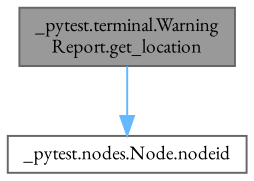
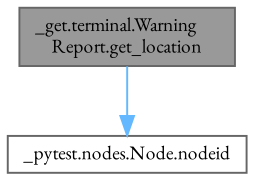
(127, 37) -> (127, 37)
